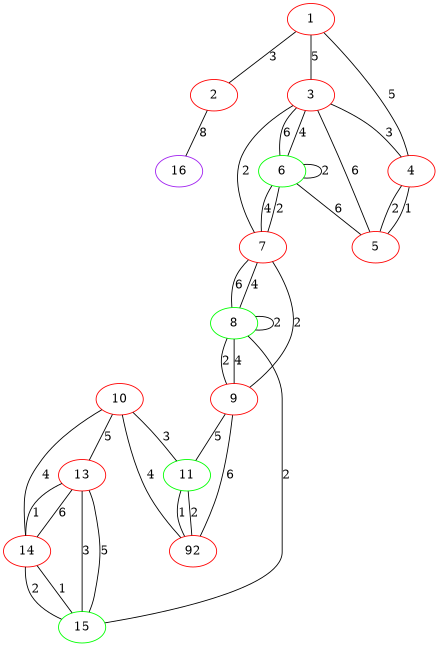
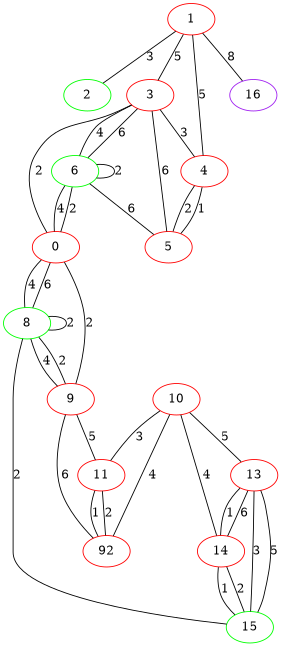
(214, 95) -> (87, 95)
(197, 133) -> (223, 57)
(263, 247) -> (56, 247)
(187, 475) -> (101, 475)
